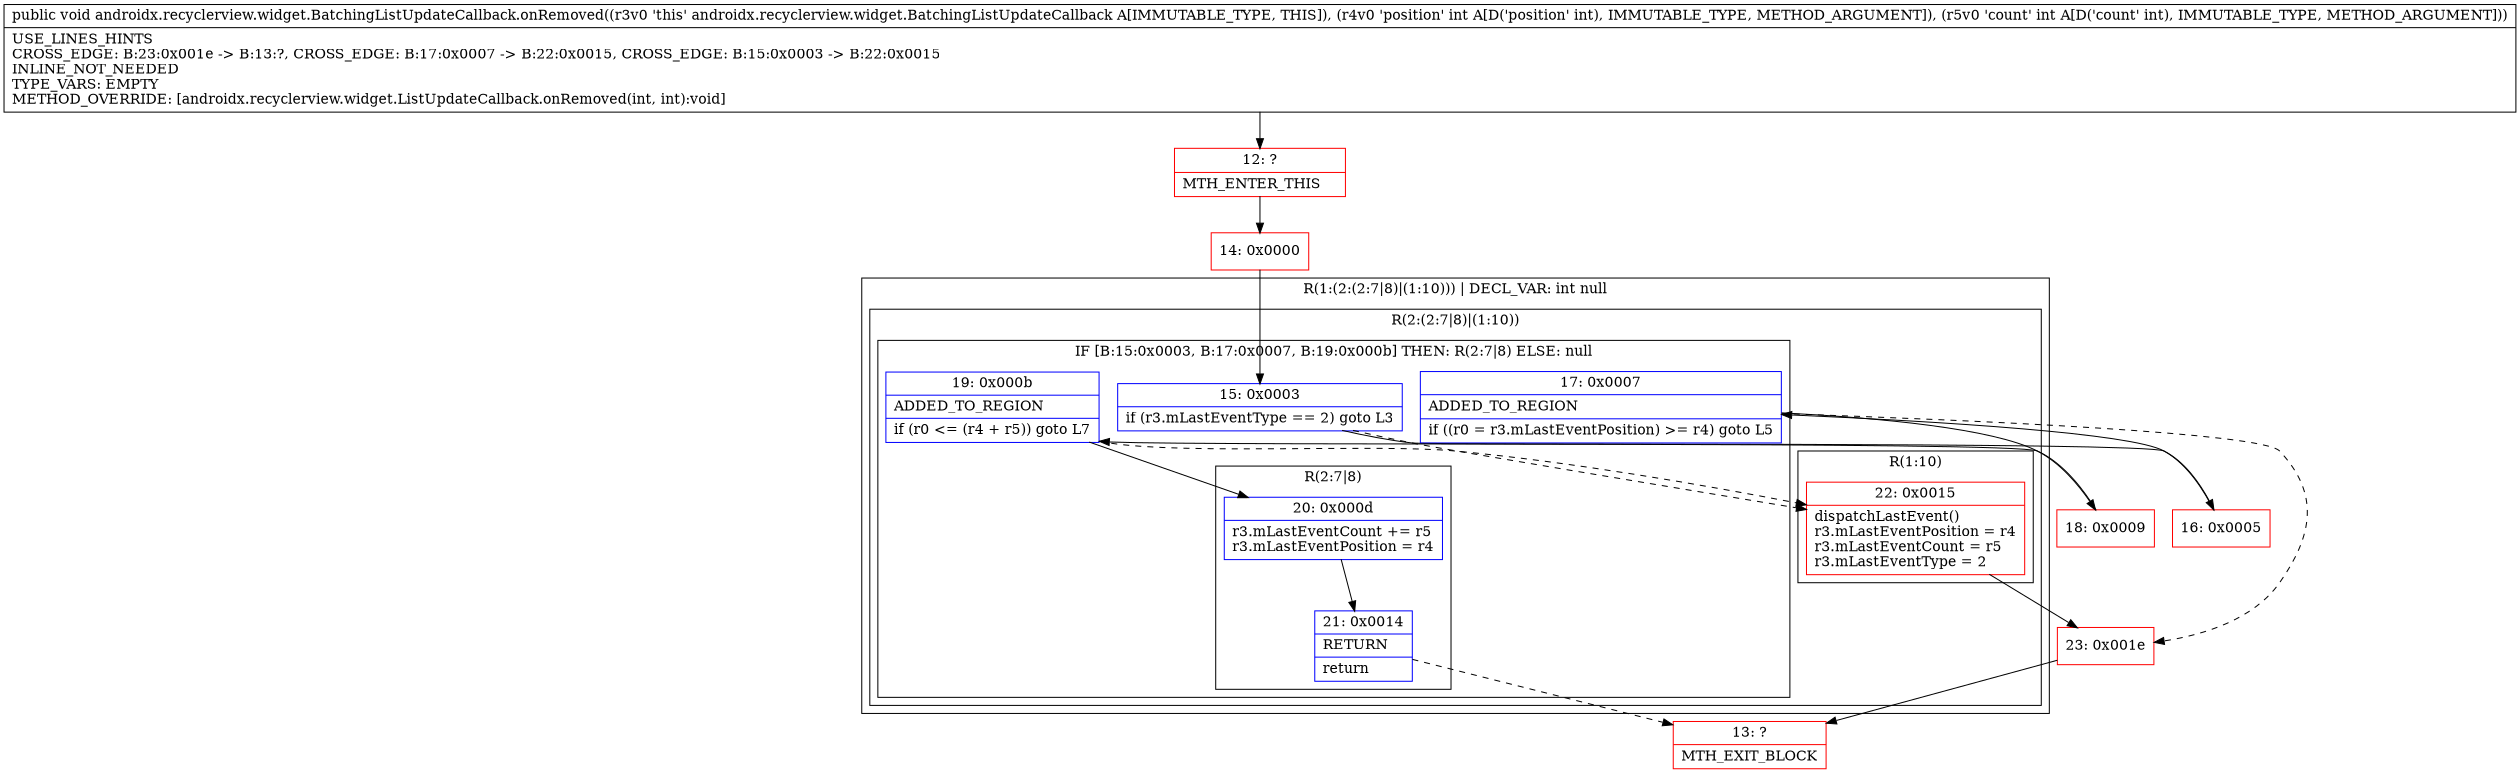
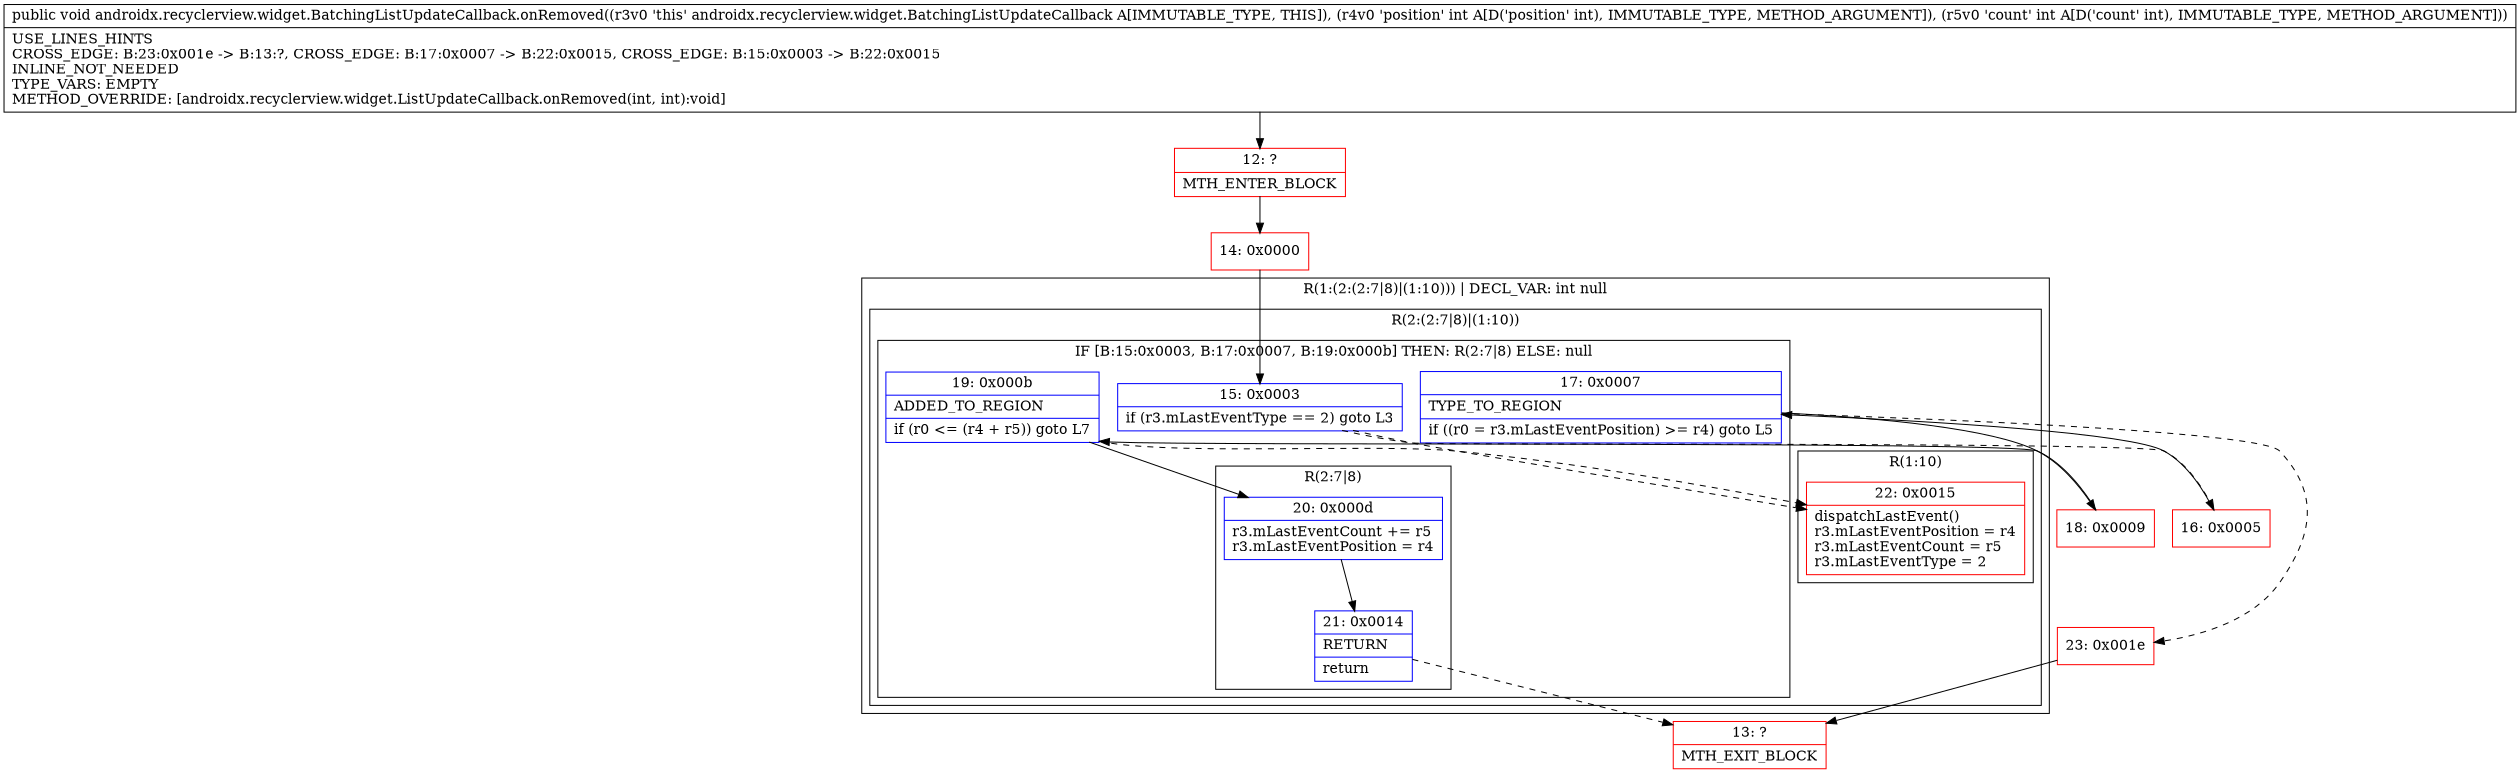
(1252, 184) -> (1260, 184)
(1503, 406) -> (1495, 406)
(1787, 444) -> (1787, 444)
(2029, 598) -> none
